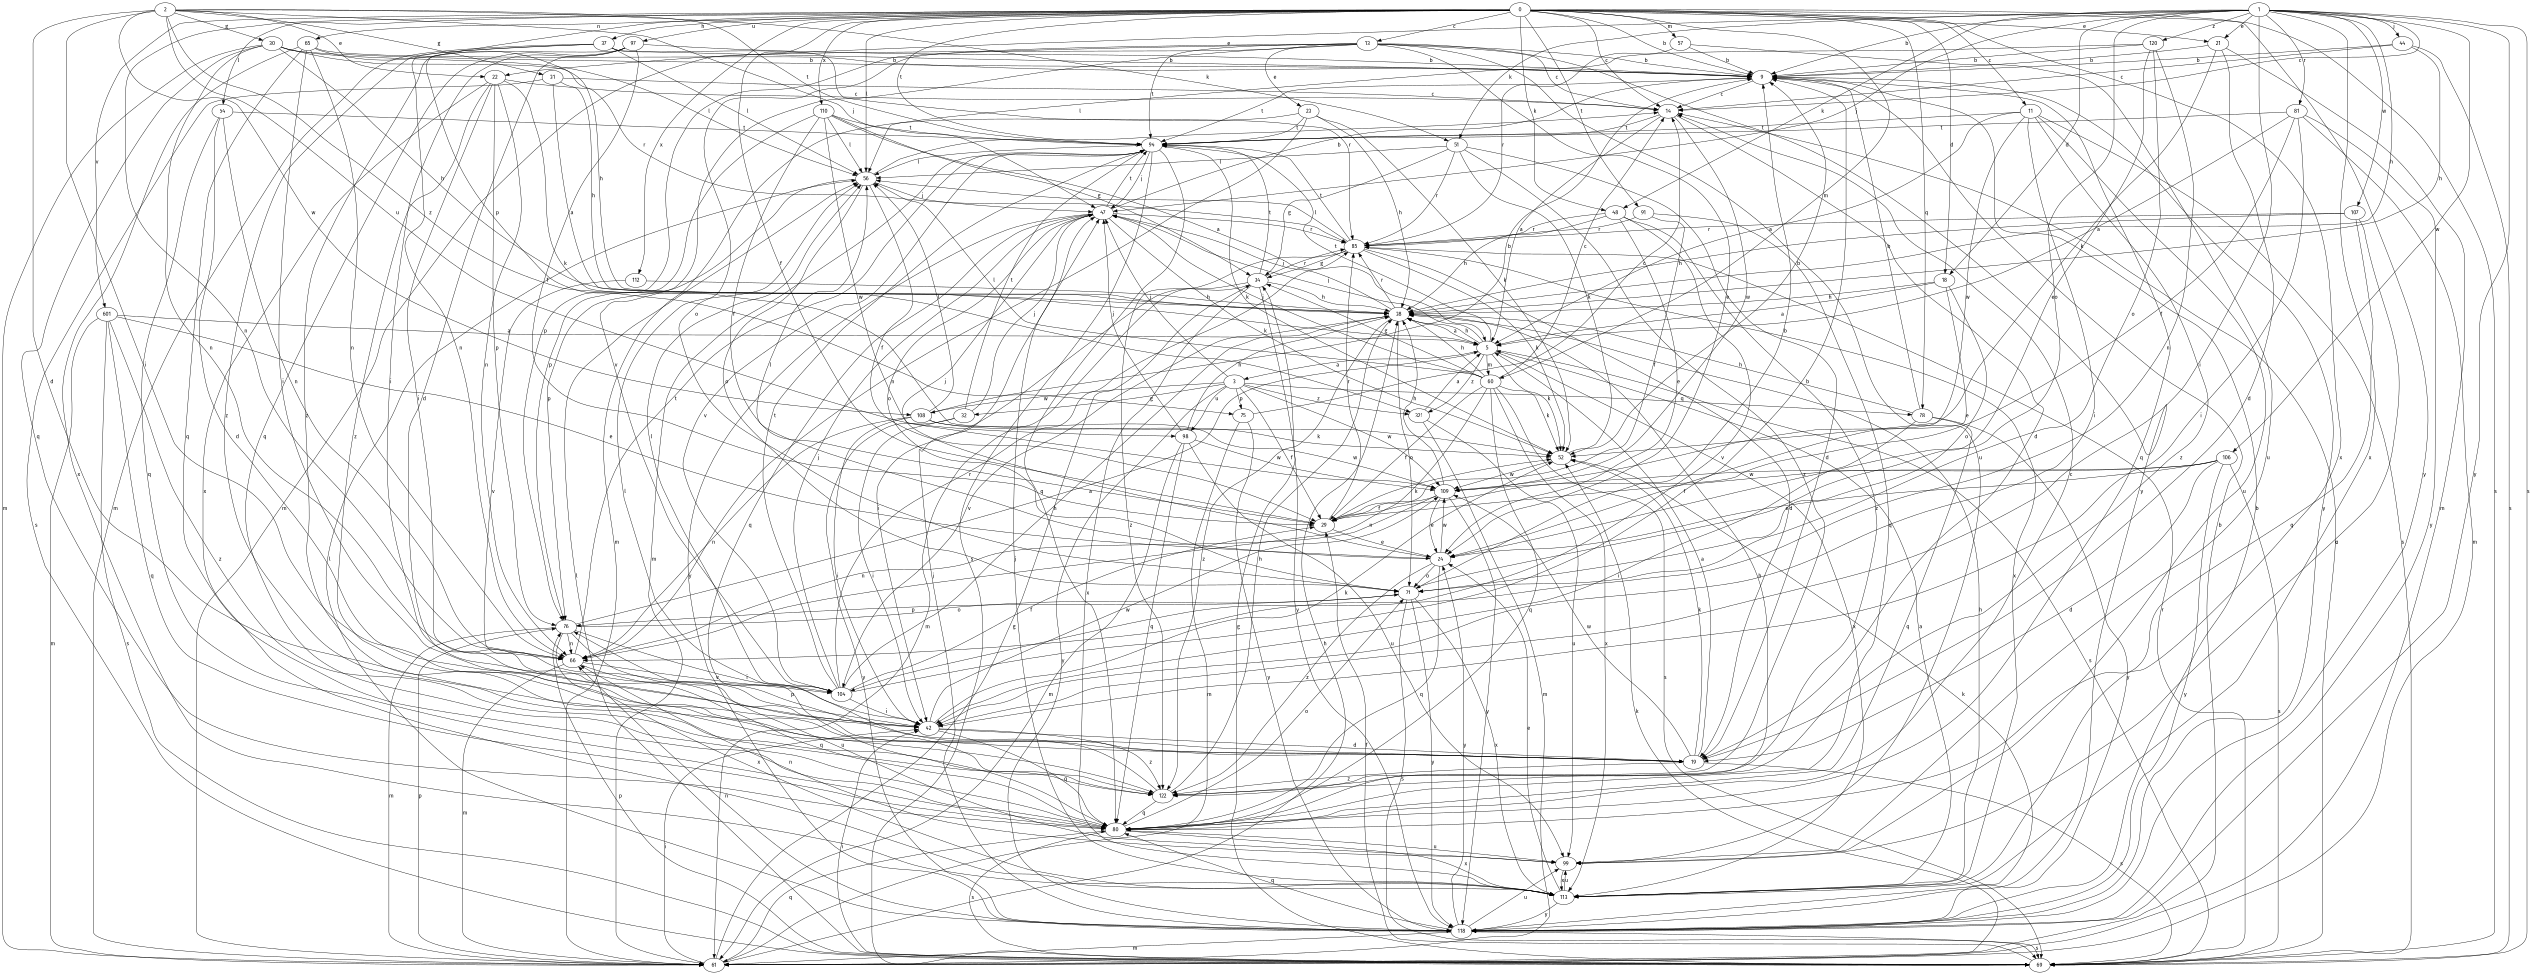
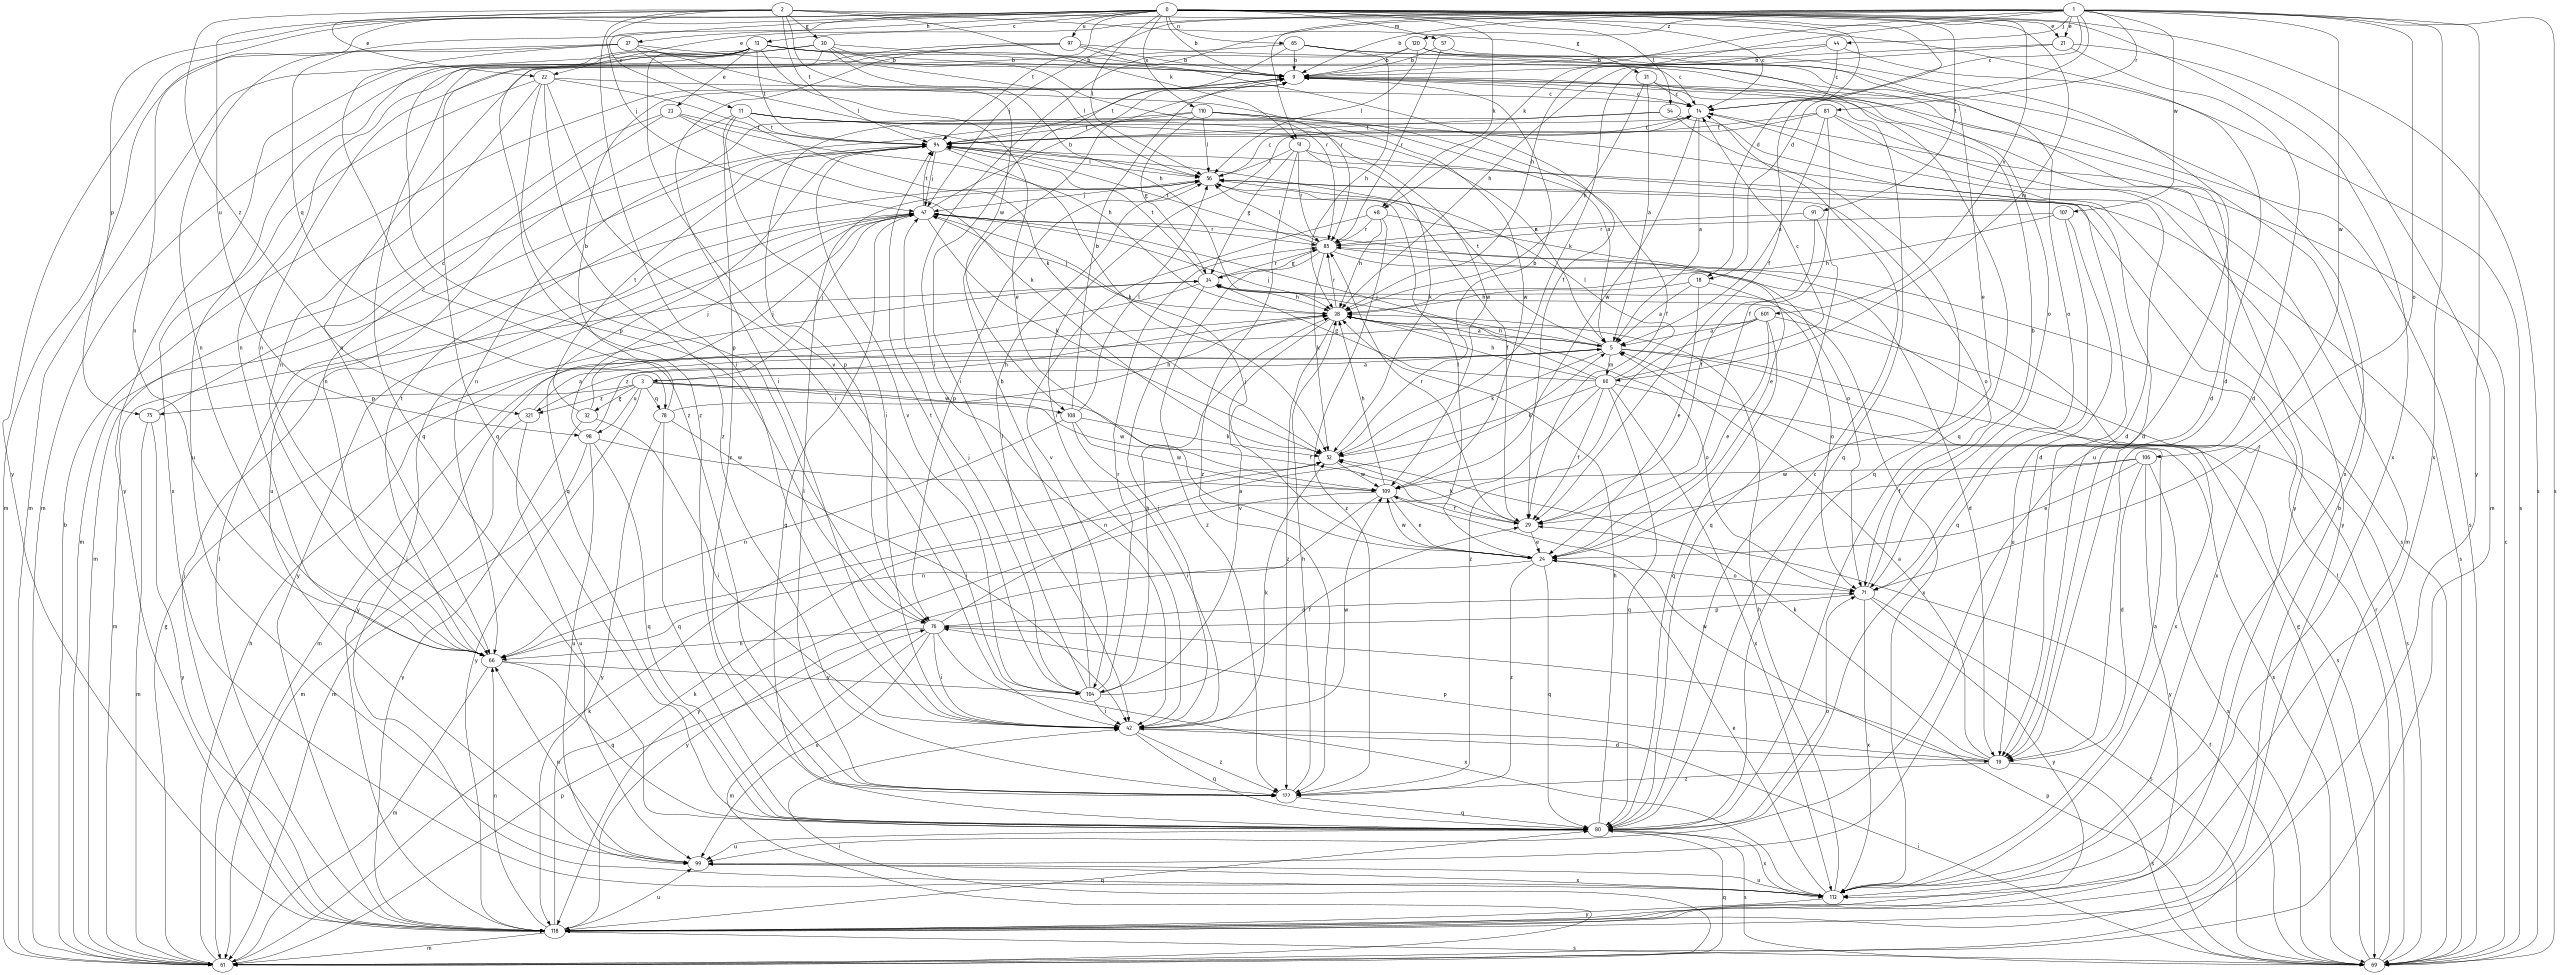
(636, 280) -> none
(1463, 748) -> (1003, 599)
